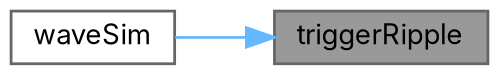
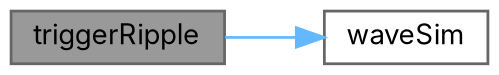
(211, 37) -> (260, 37)
